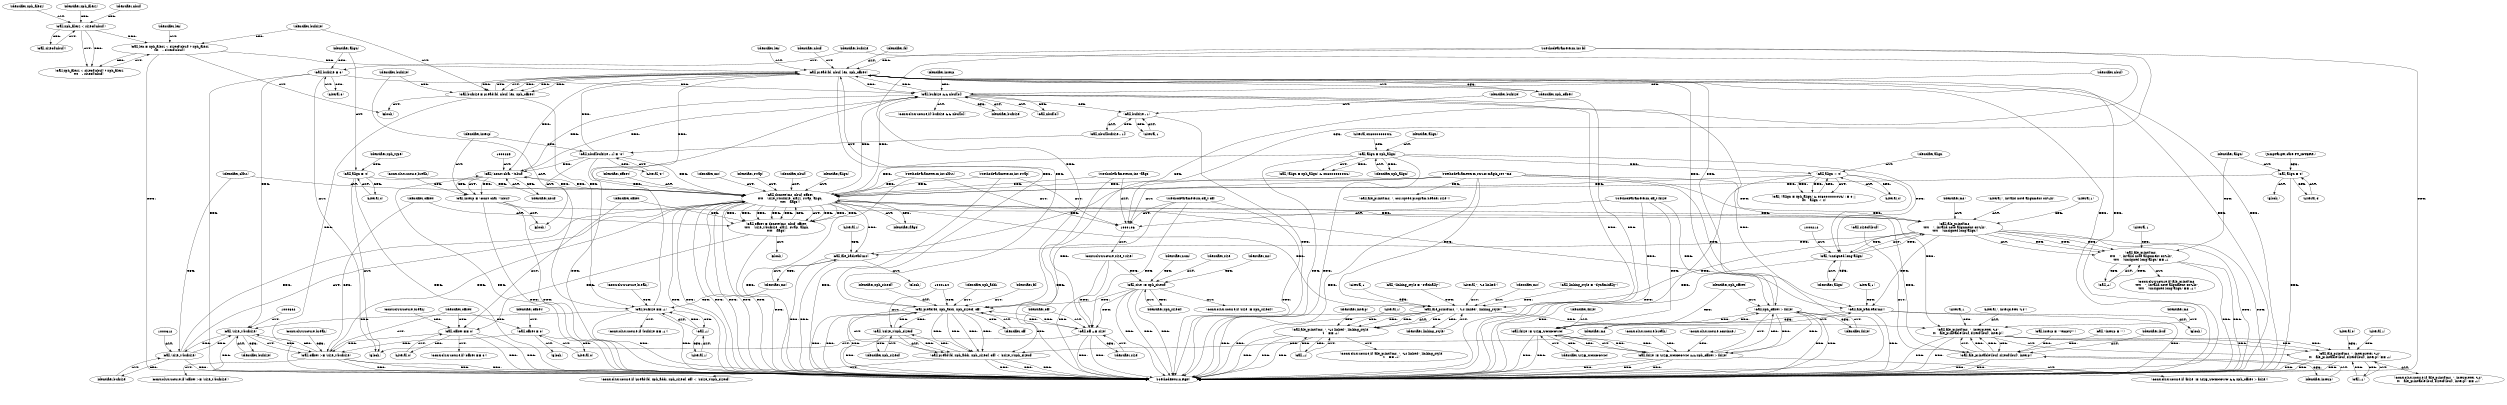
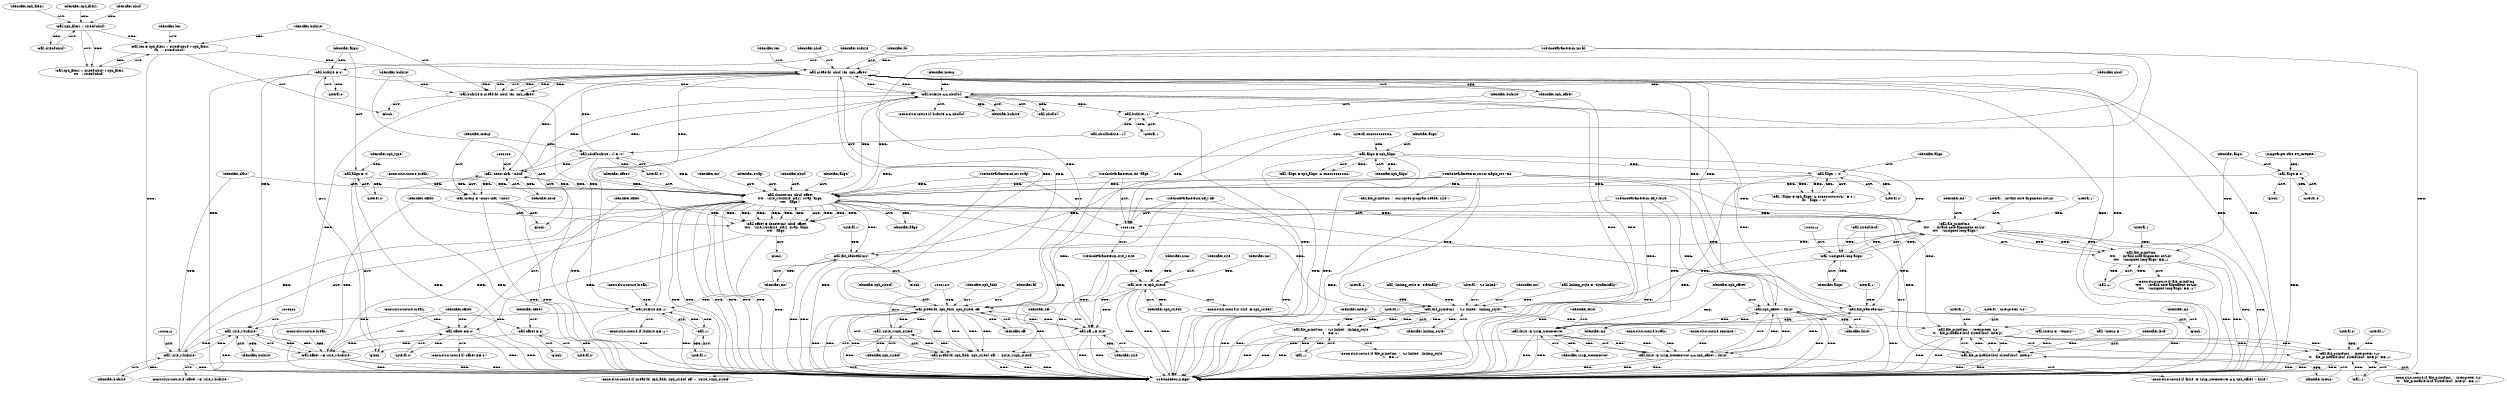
(1083, 104) -> (1083, 104)
(1111, 120) -> none
(930, 174) -> none
(1896, 211) -> (1847, 240)
(1109, 256) -> (1109, 256)
